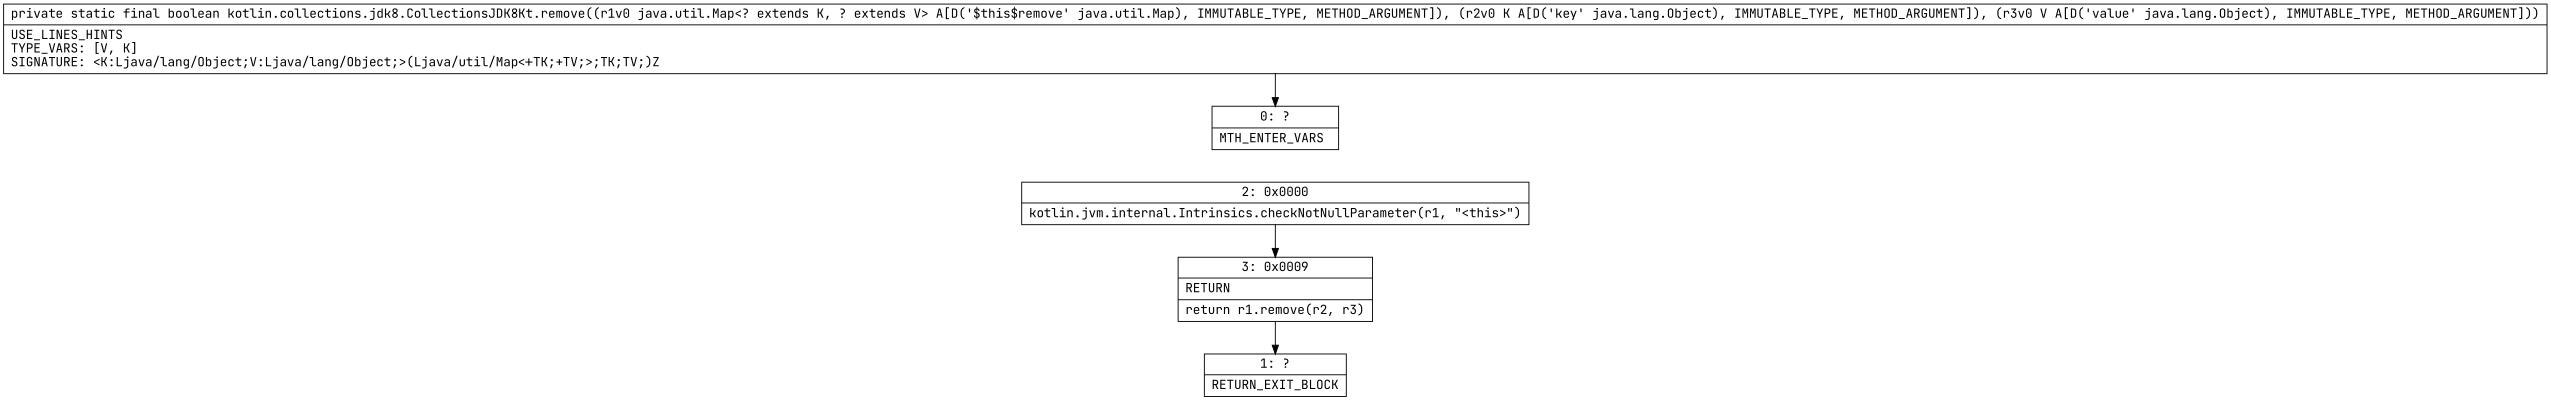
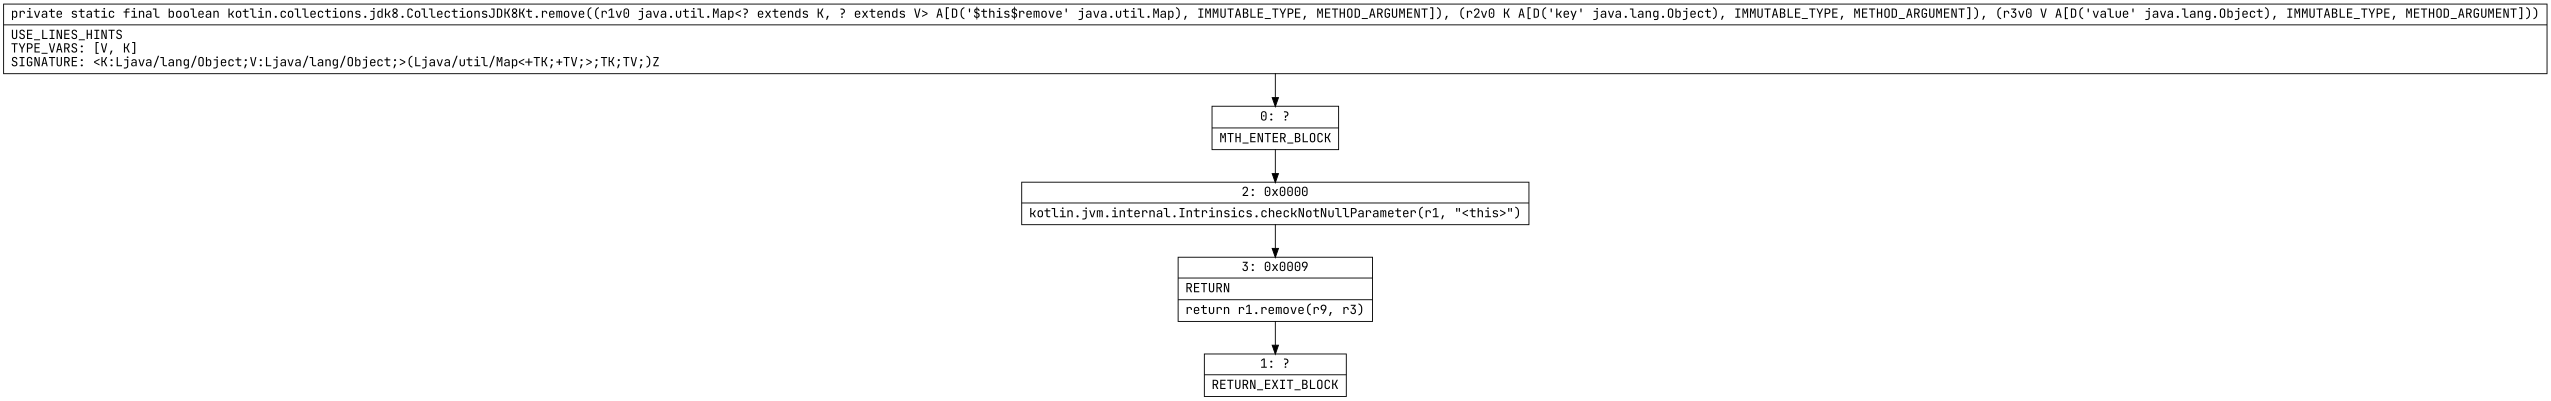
(1272, 138) -> (1275, 138)
none -> (1275, 161)
(1275, 310) -> (1275, 310)
